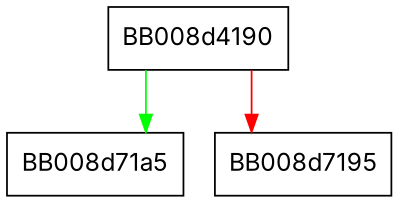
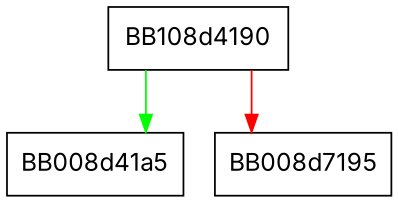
(198, 38) -> (198, 38)
(95, 164) -> (95, 164)
